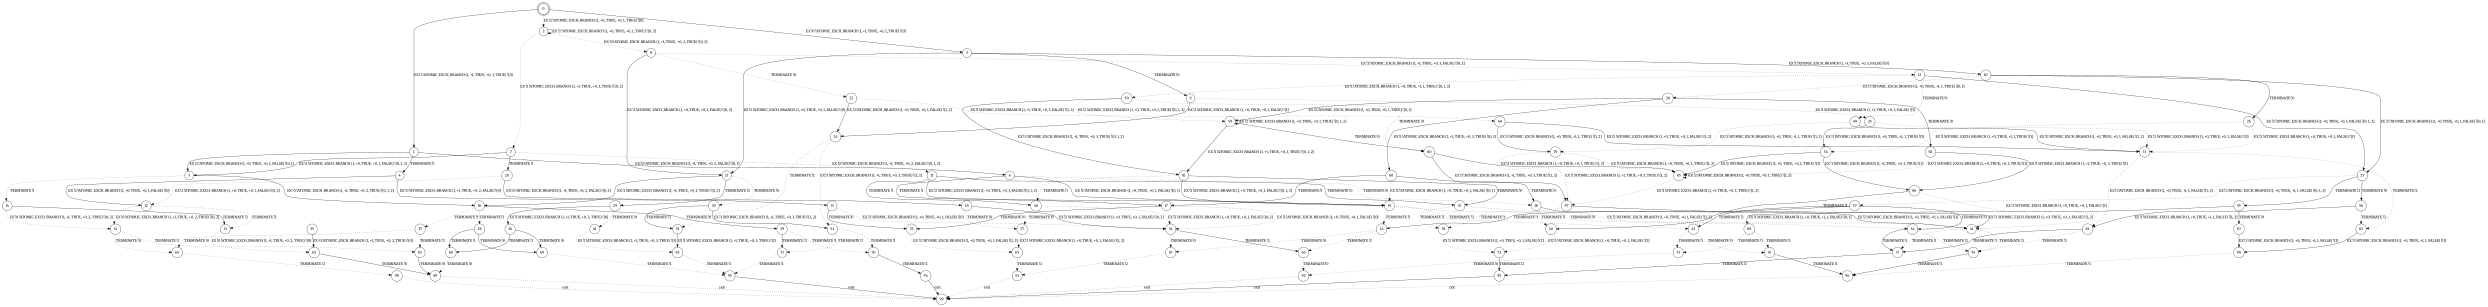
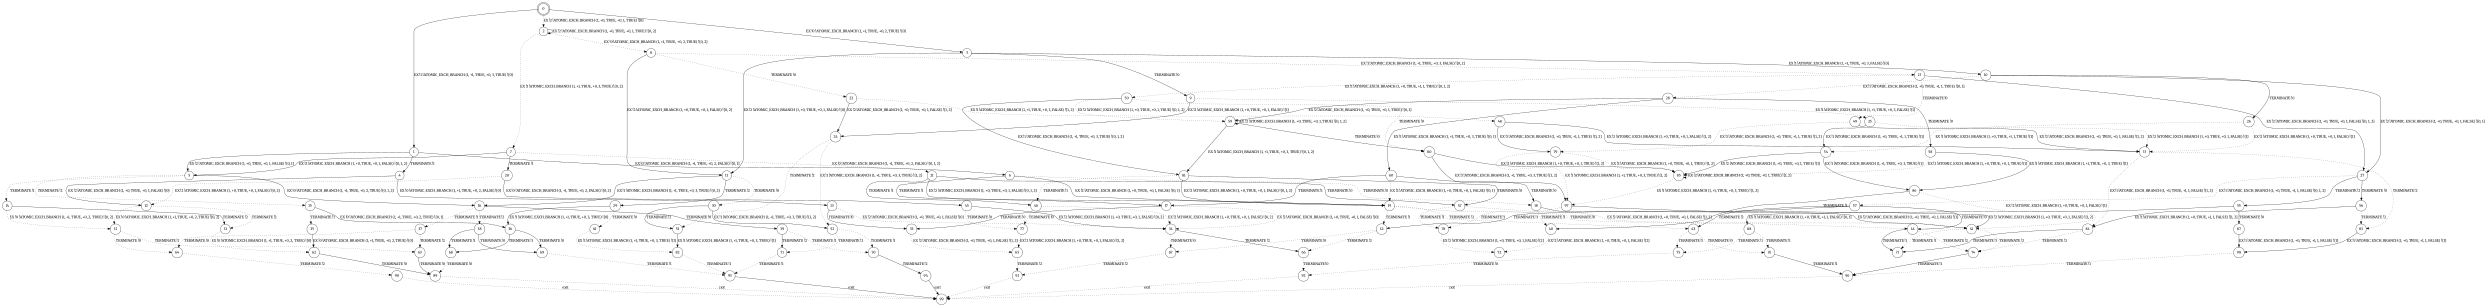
none -> (310, 206)
(1499, 276) -> none
